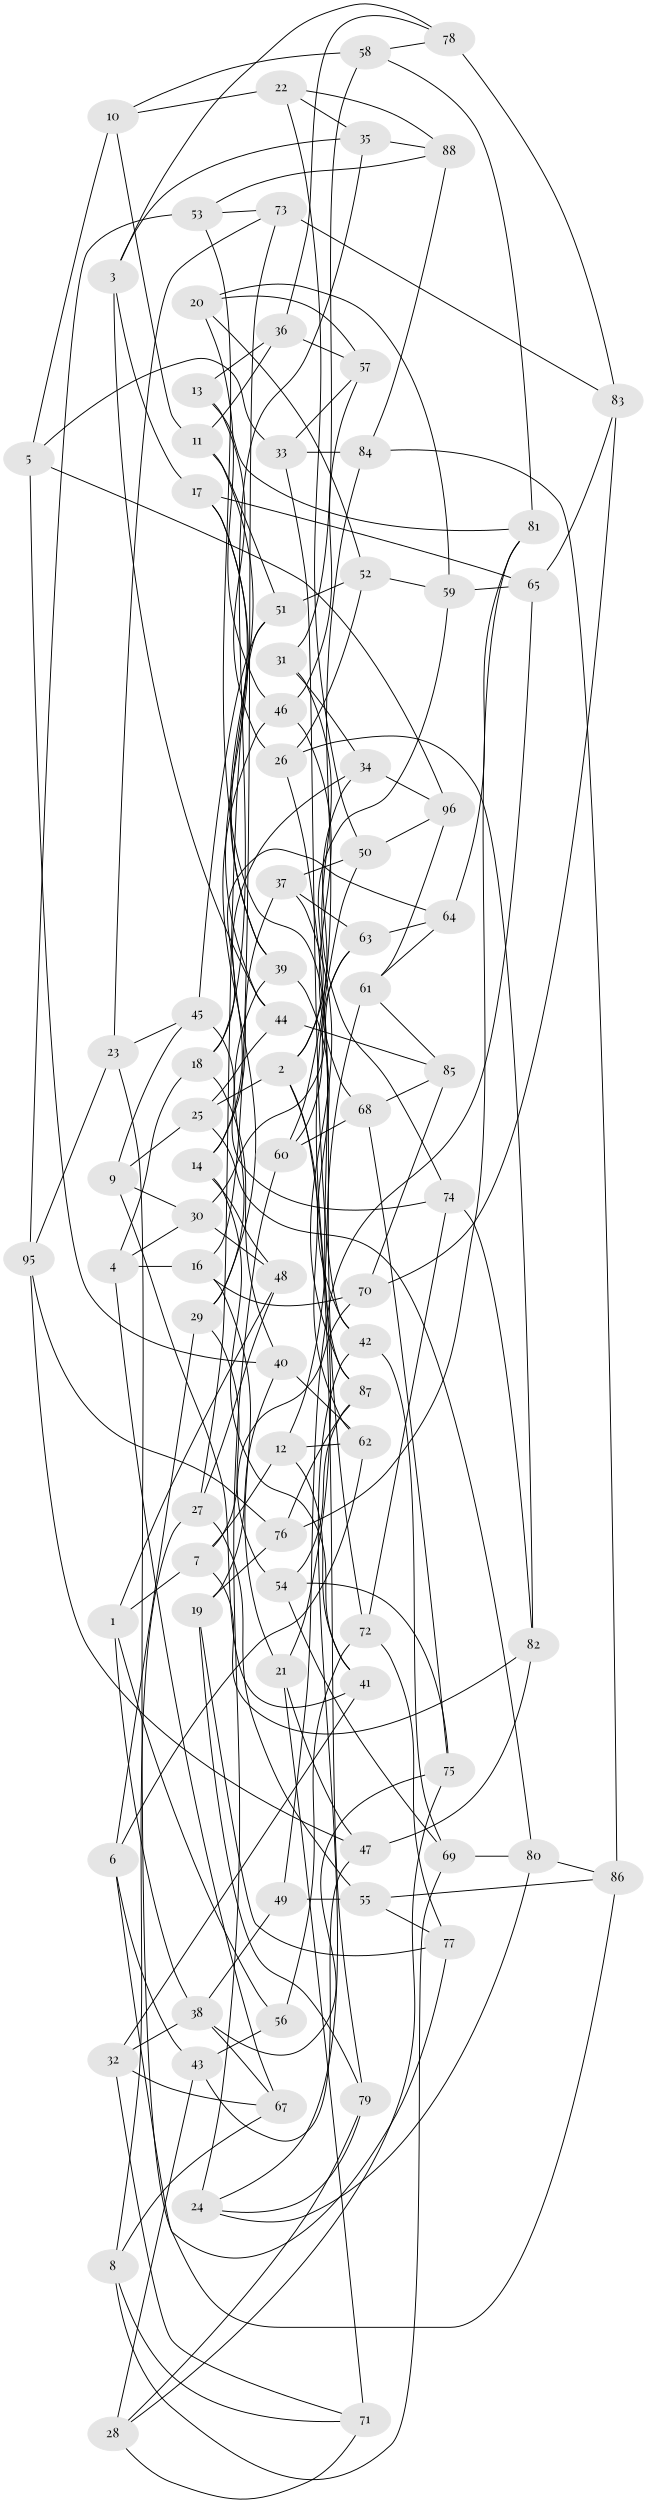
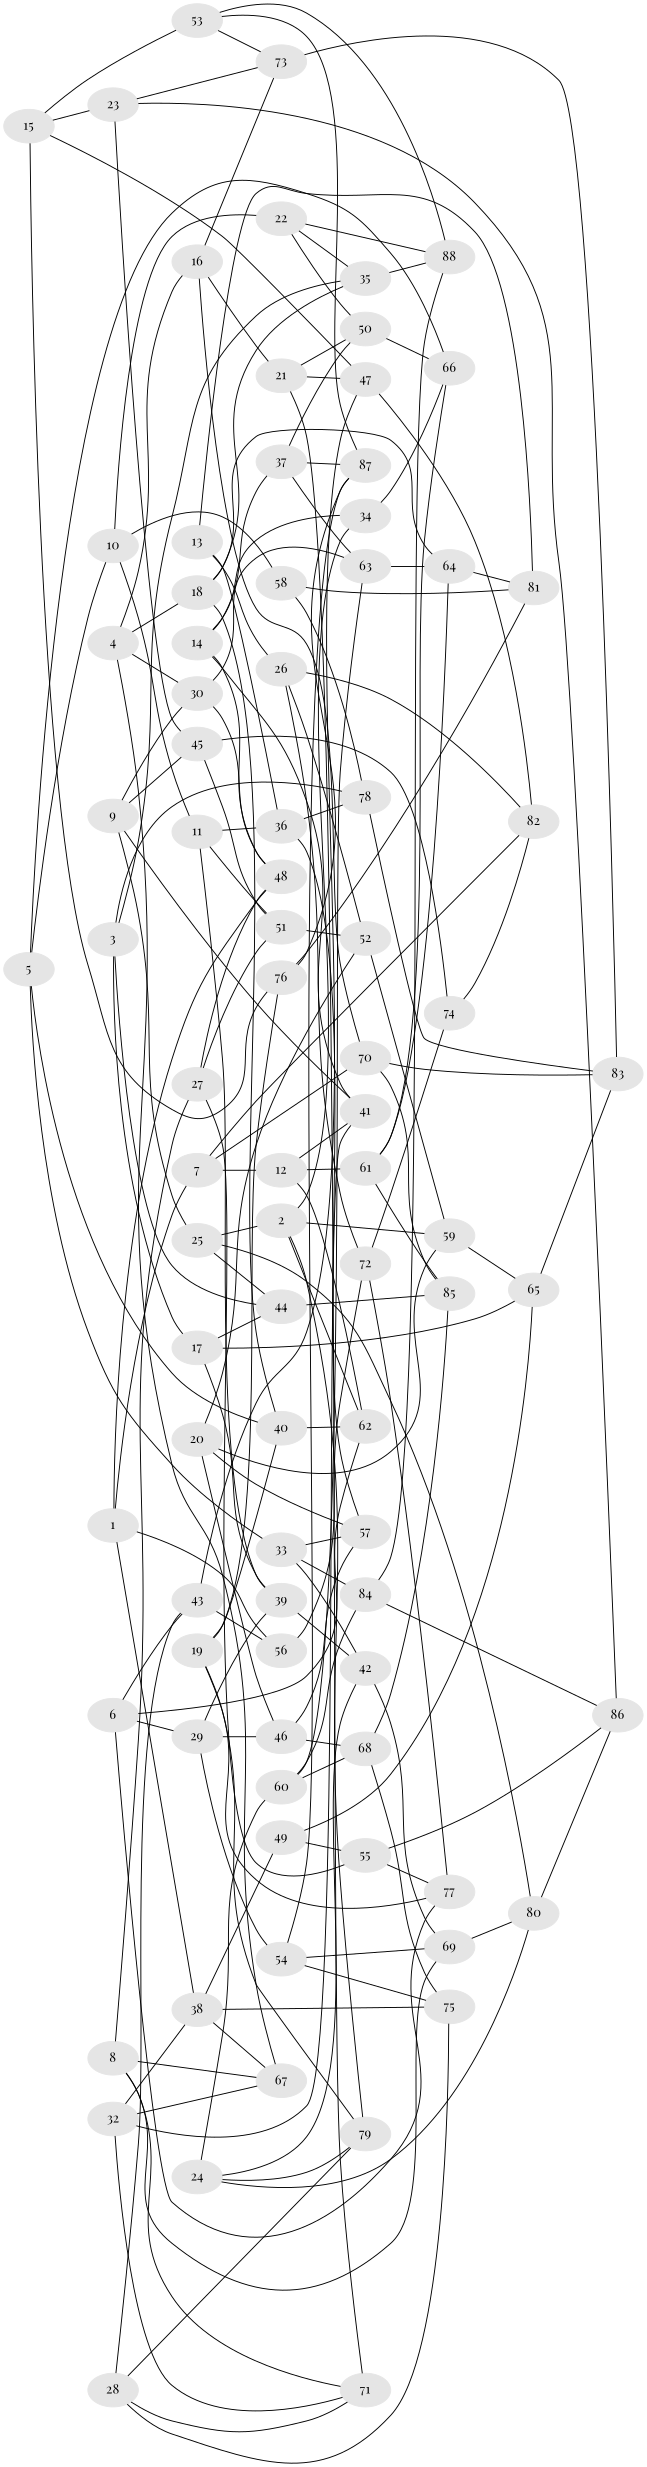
(281, 660) -> none
(450, 809) -> (450, 368)
(29, 1259) -> (29, 126)
